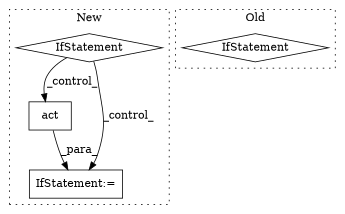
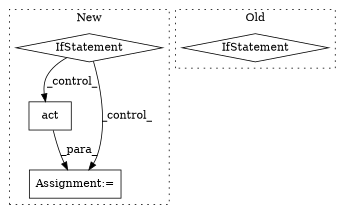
(76, 184) -> (75, 184)
